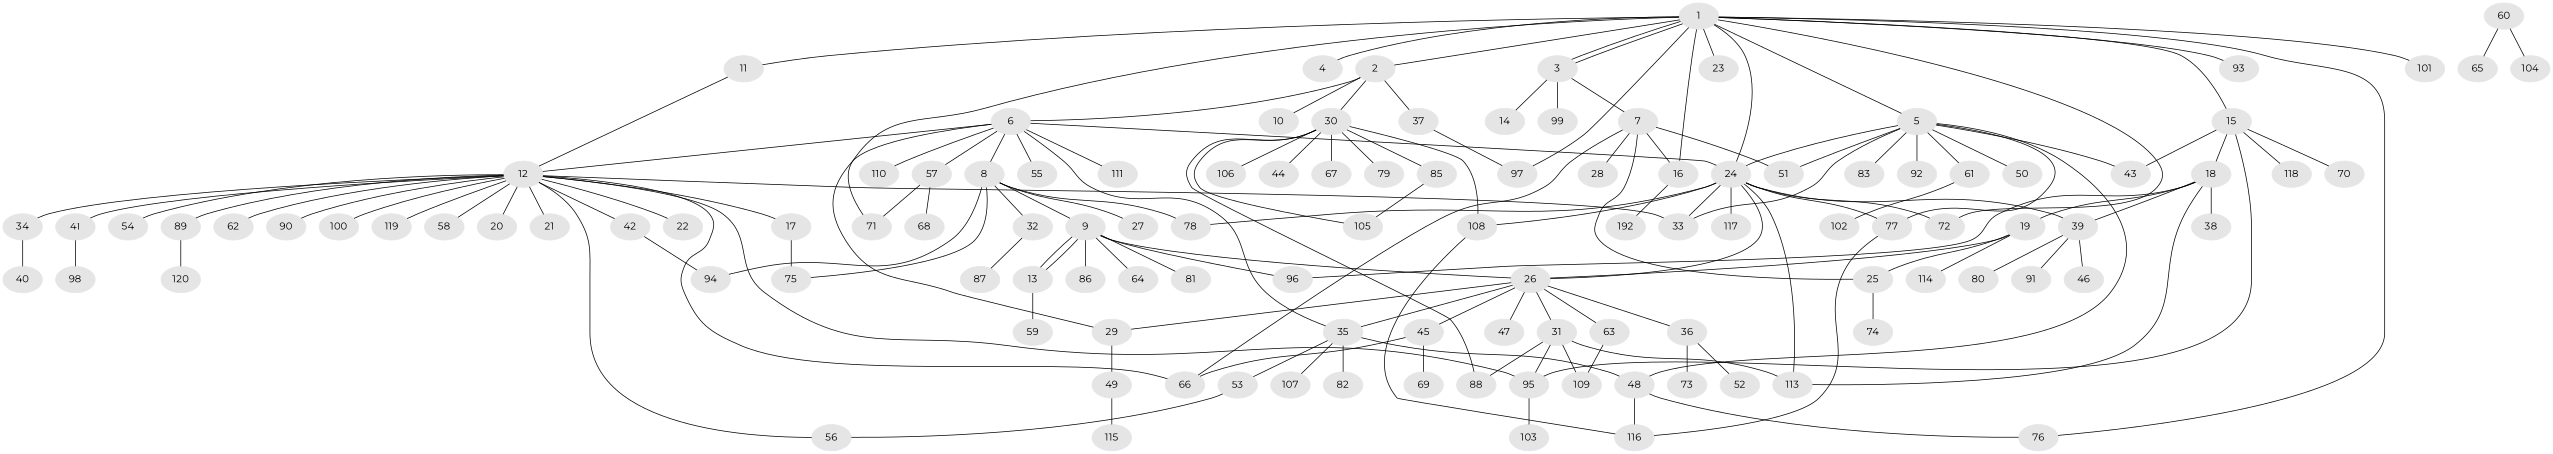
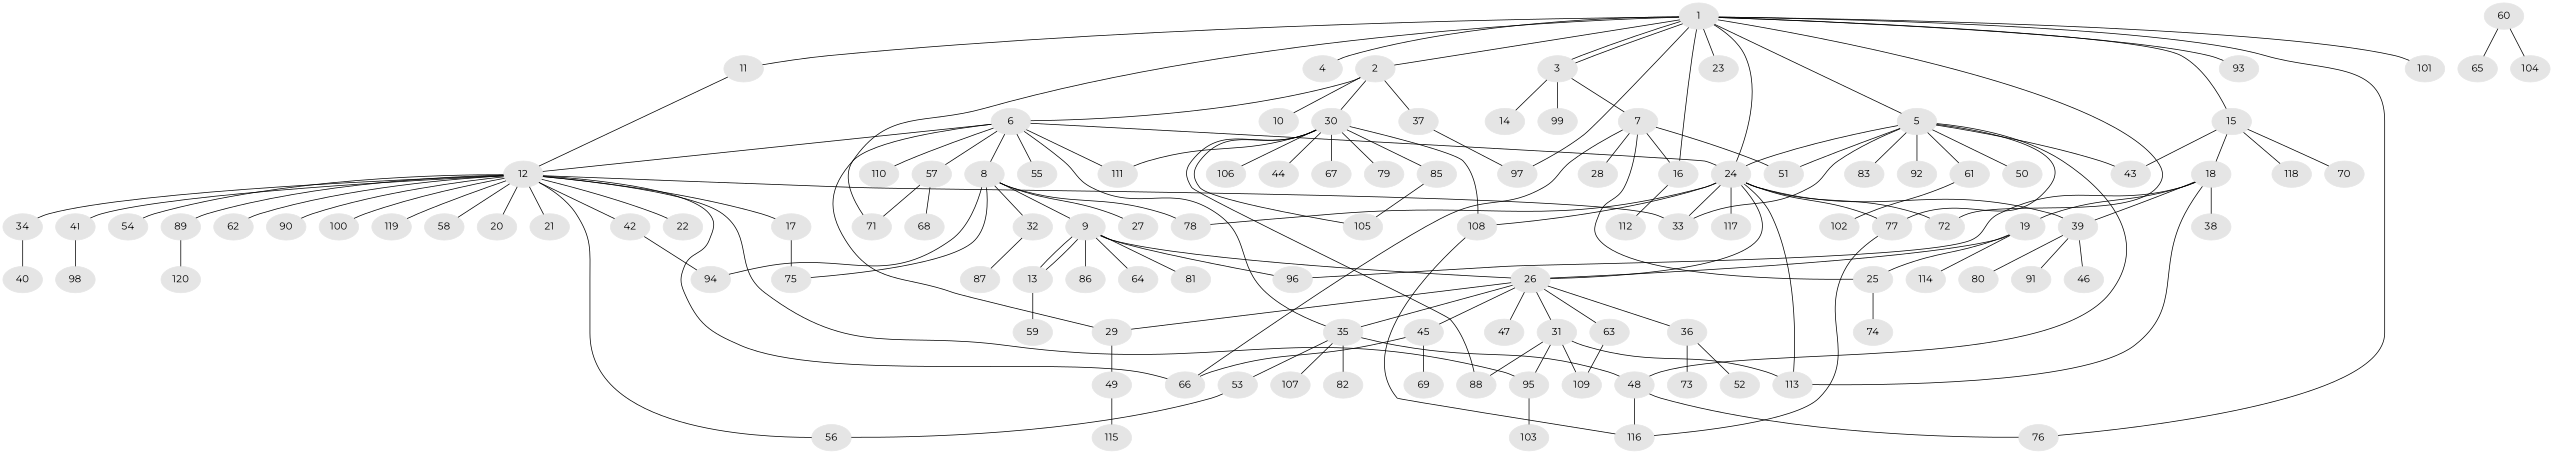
none -> (1225, 149)
(1626, 227) -> (1626, 227)
(1988, 369) -> none
